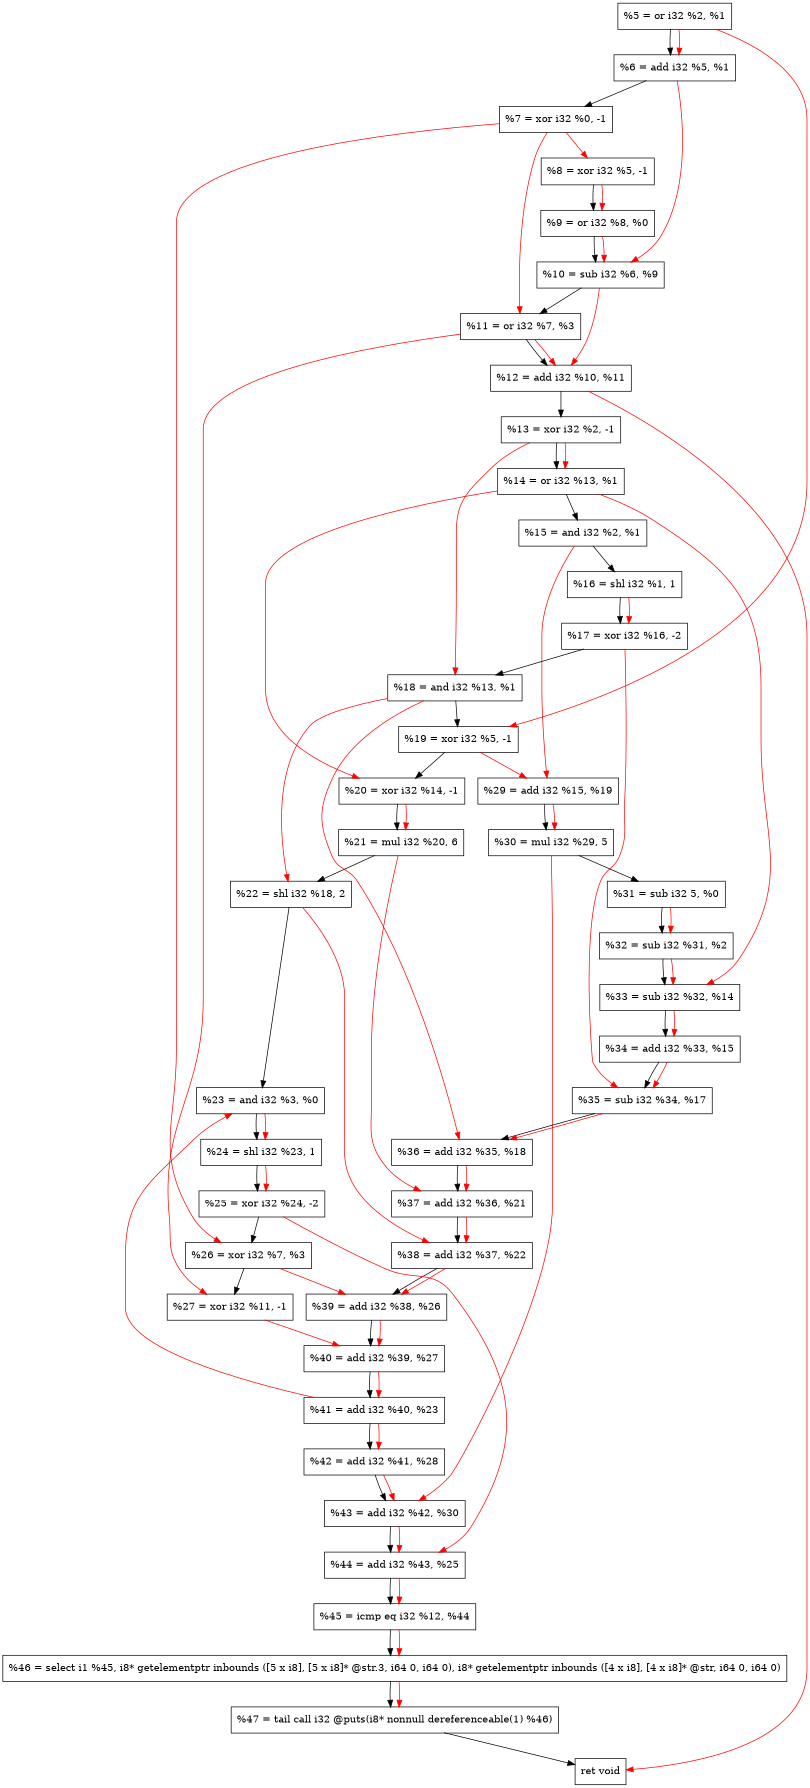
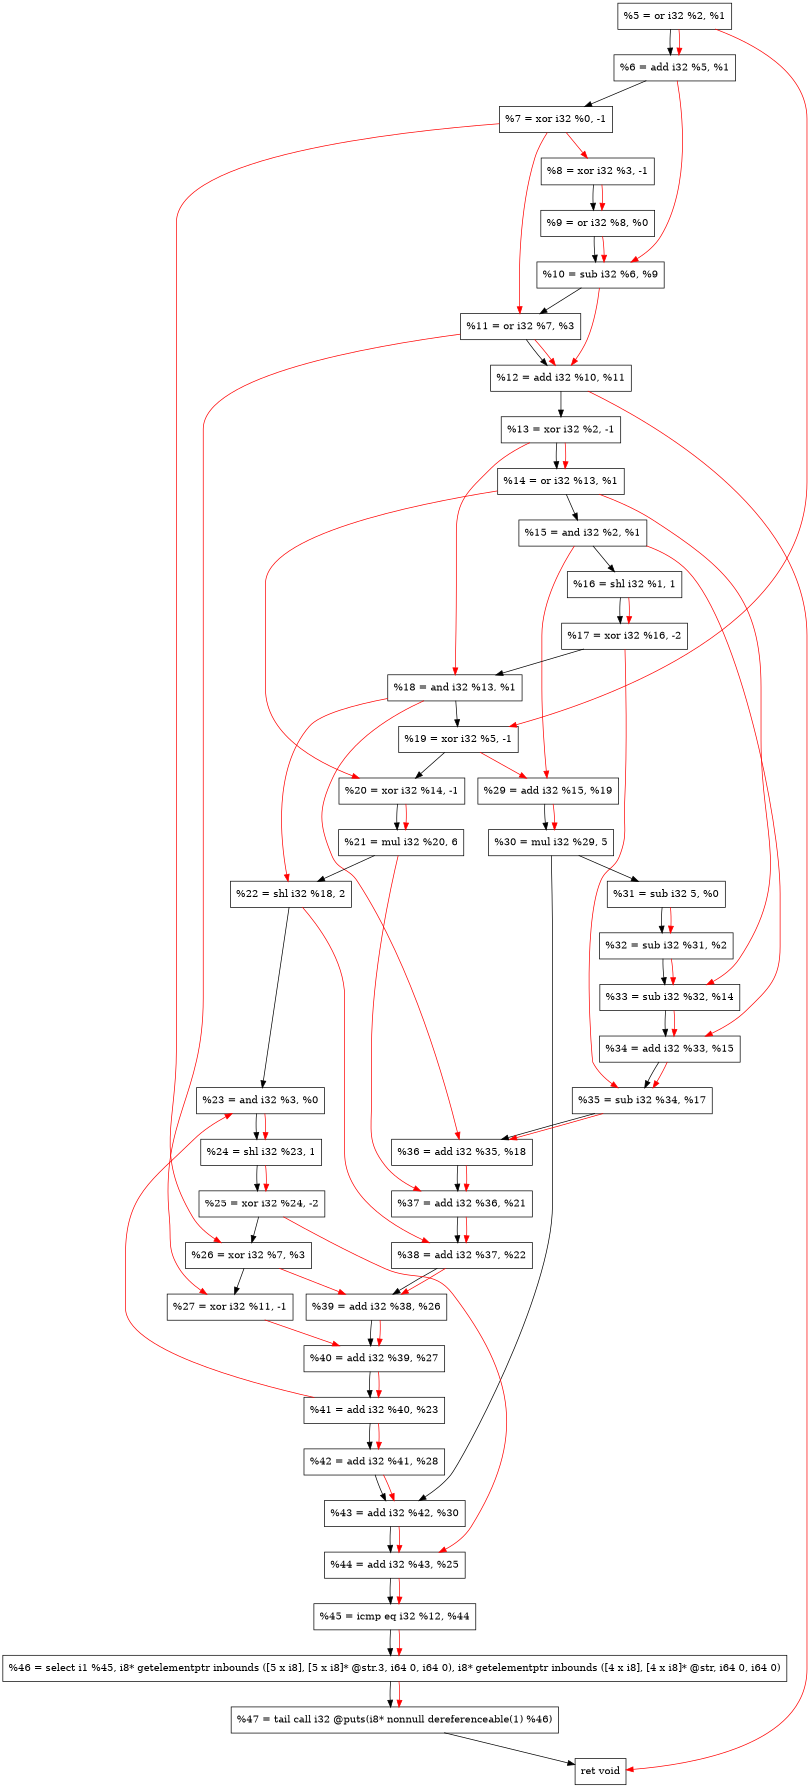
(598, 171) -> (598, 171)
none -> (769, 799)
(552, 1193) -> (552, 1193)
